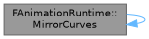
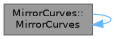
(65, 20) -> (48, 20)
